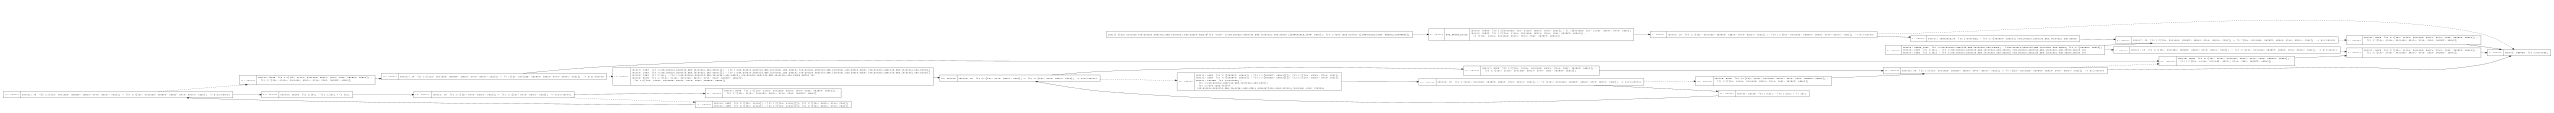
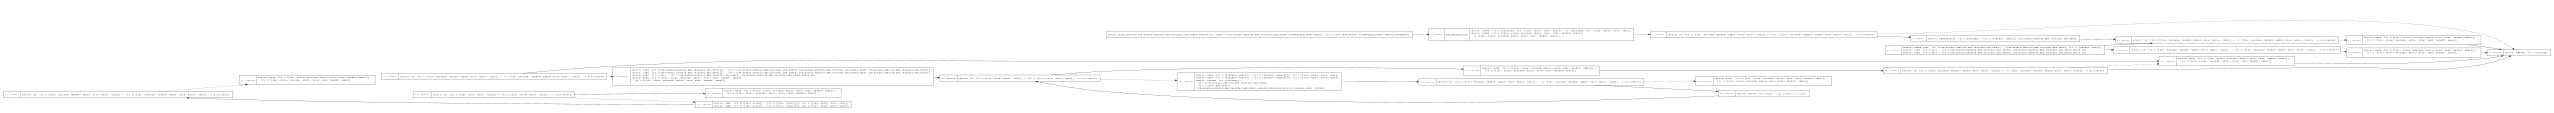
(2320, 57) -> (2398, 63)
(1877, 76) -> none
(377, 79) -> none
(307, 95) -> none
